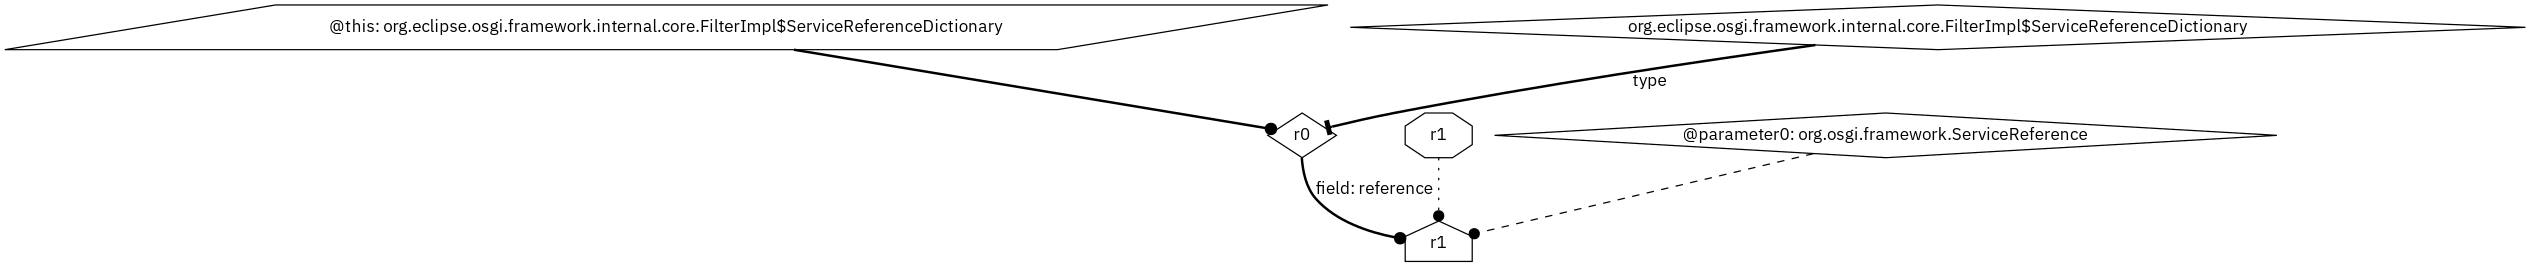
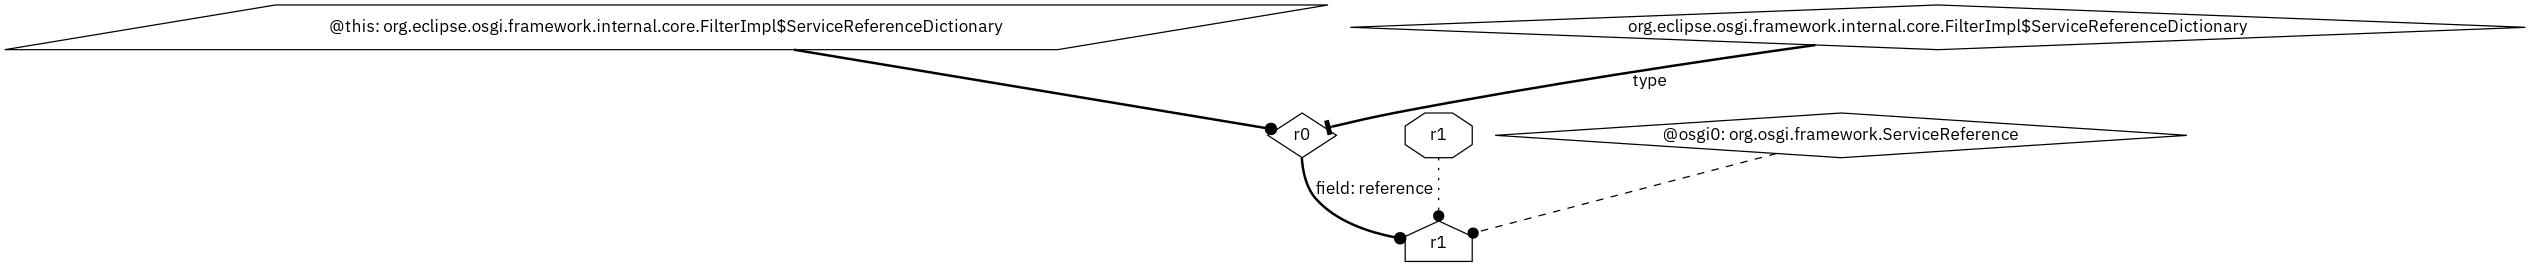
(1886, 135) -> (1841, 135)
